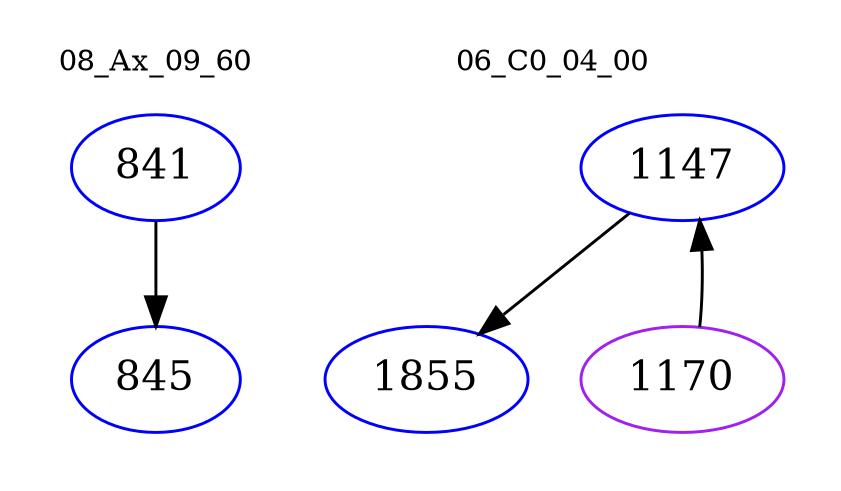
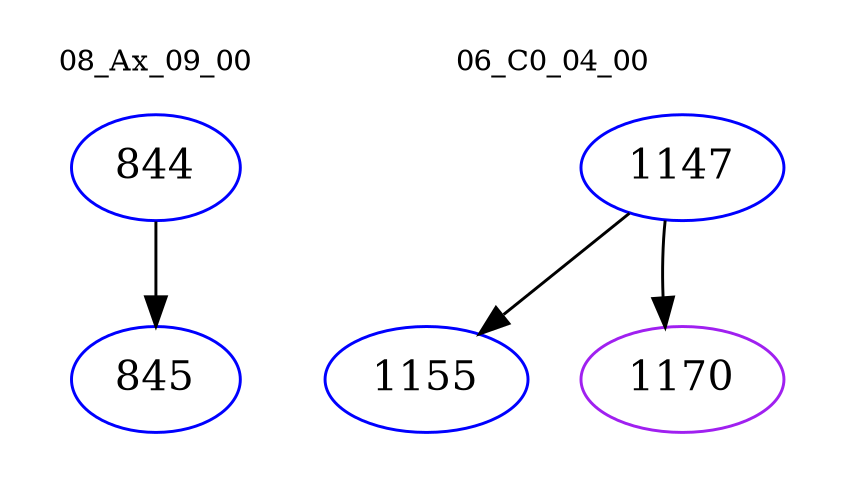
(156, 63) -> (156, 63)
(156, 168) -> (156, 168)
(702, 289) -> (663, 259)
(427, 379) -> (427, 379)
